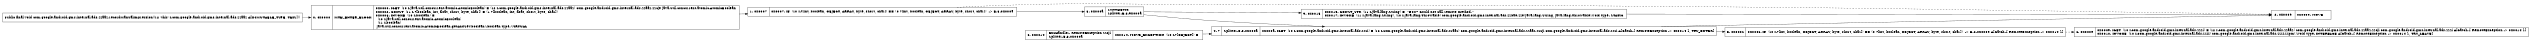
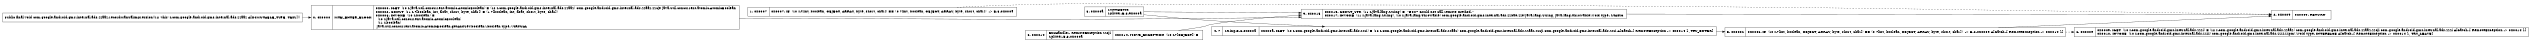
(1049, 12) -> none
(742, 14) -> (1019, 19)
(2312, 15) -> (2312, 15)
(1965, 21) -> (2134, 22)
(1241, 31) -> (1240, 31)
(1206, 34) -> (1238, 21)
